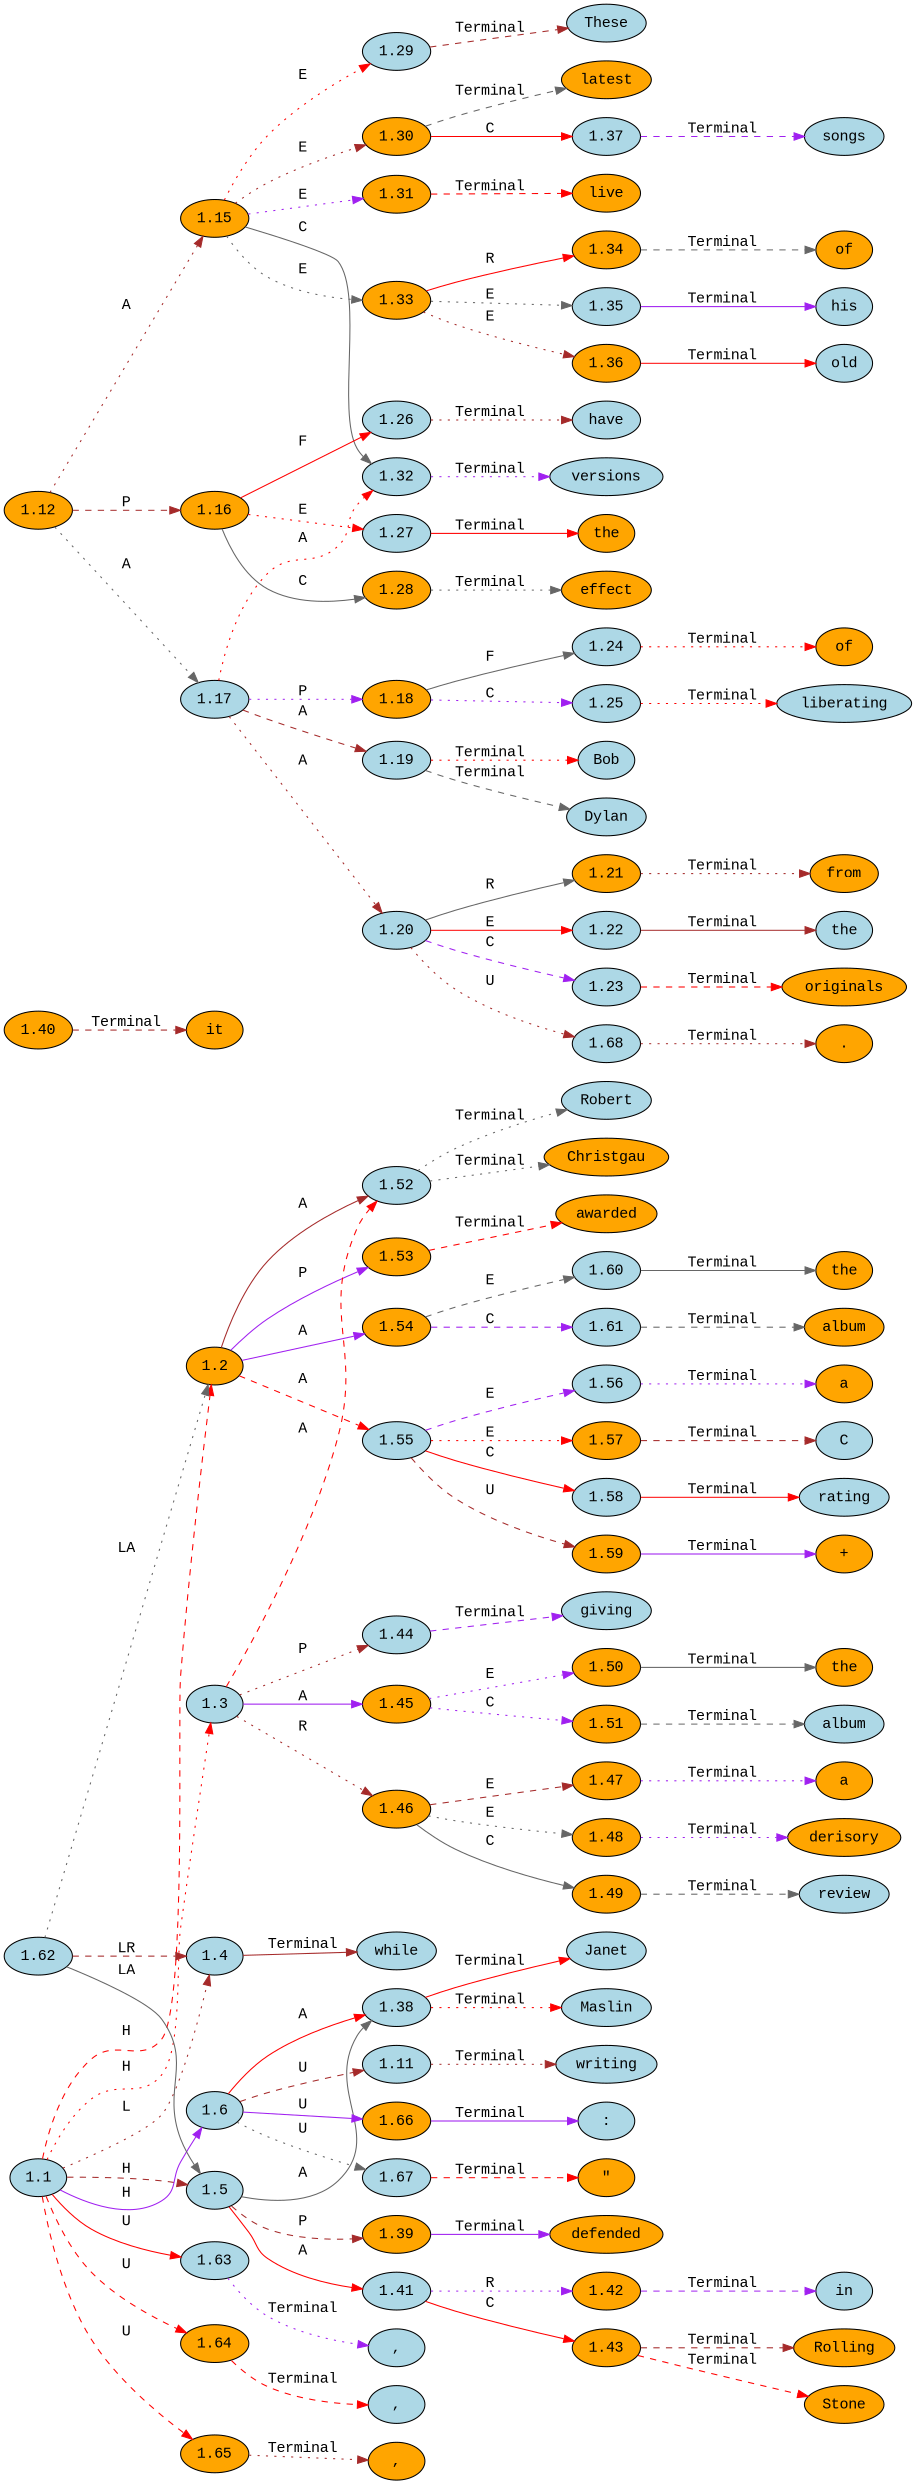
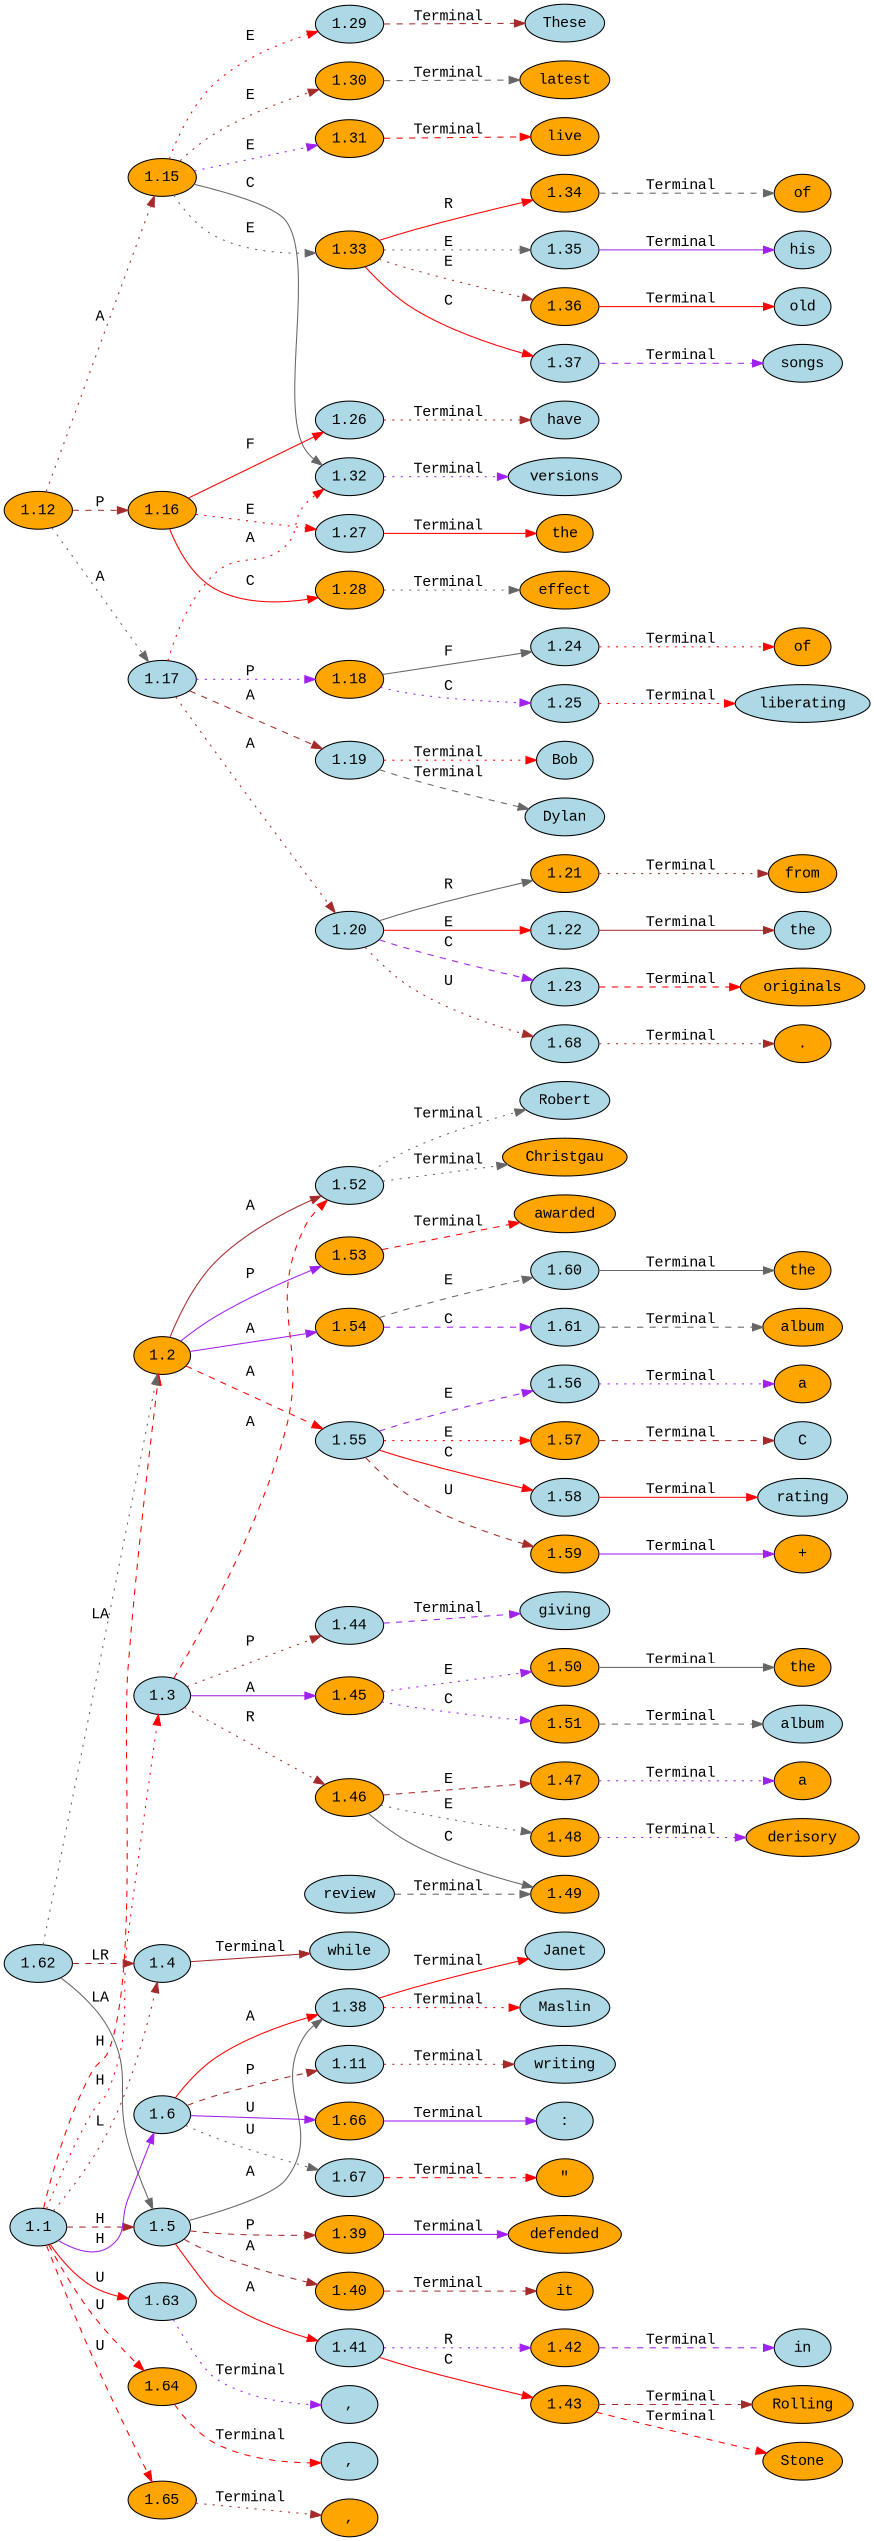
(496, 136) -> (437, 322)
(273, 592) -> (223, 593)
(714, 1894) -> (457, 1894)
(303, 2068) -> (250, 2070)
none -> (244, 2265)
